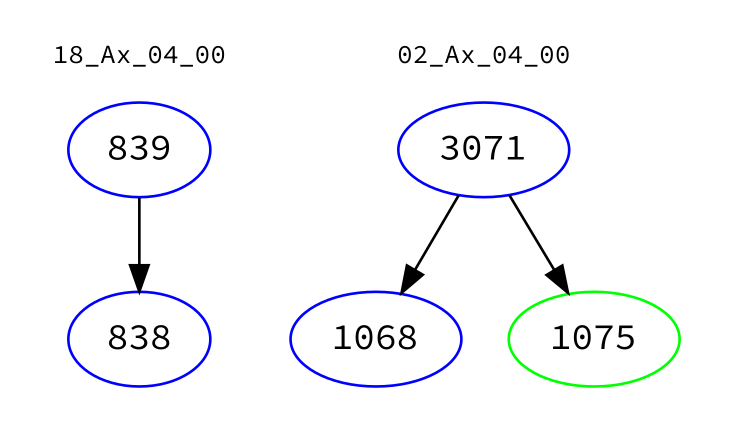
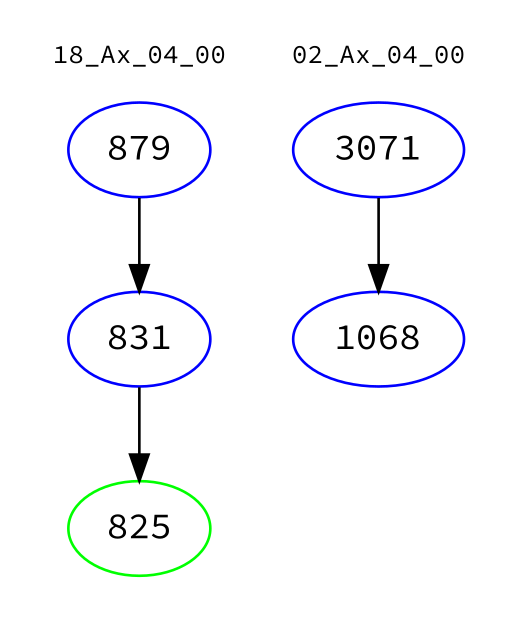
(139, 150) -> (139, 150)
(139, 339) -> (139, 339)
(594, 339) -> none
none -> (139, 528)
